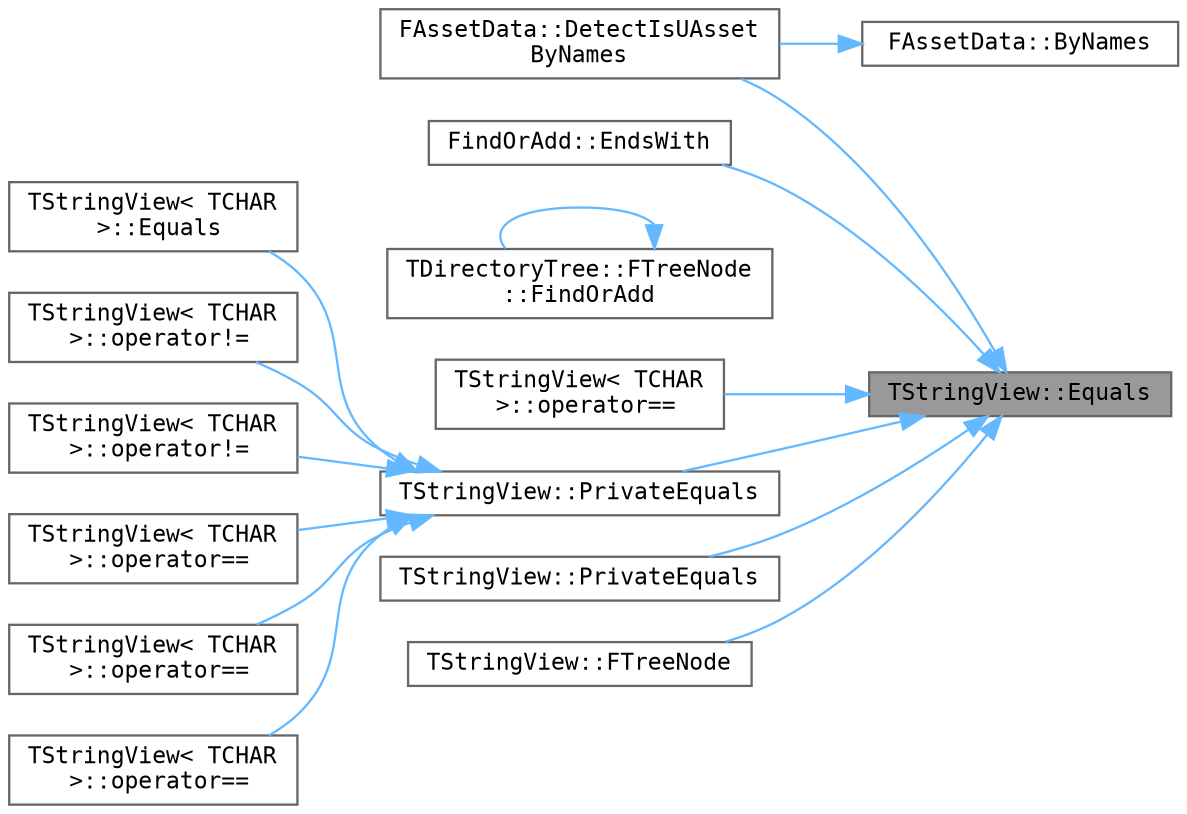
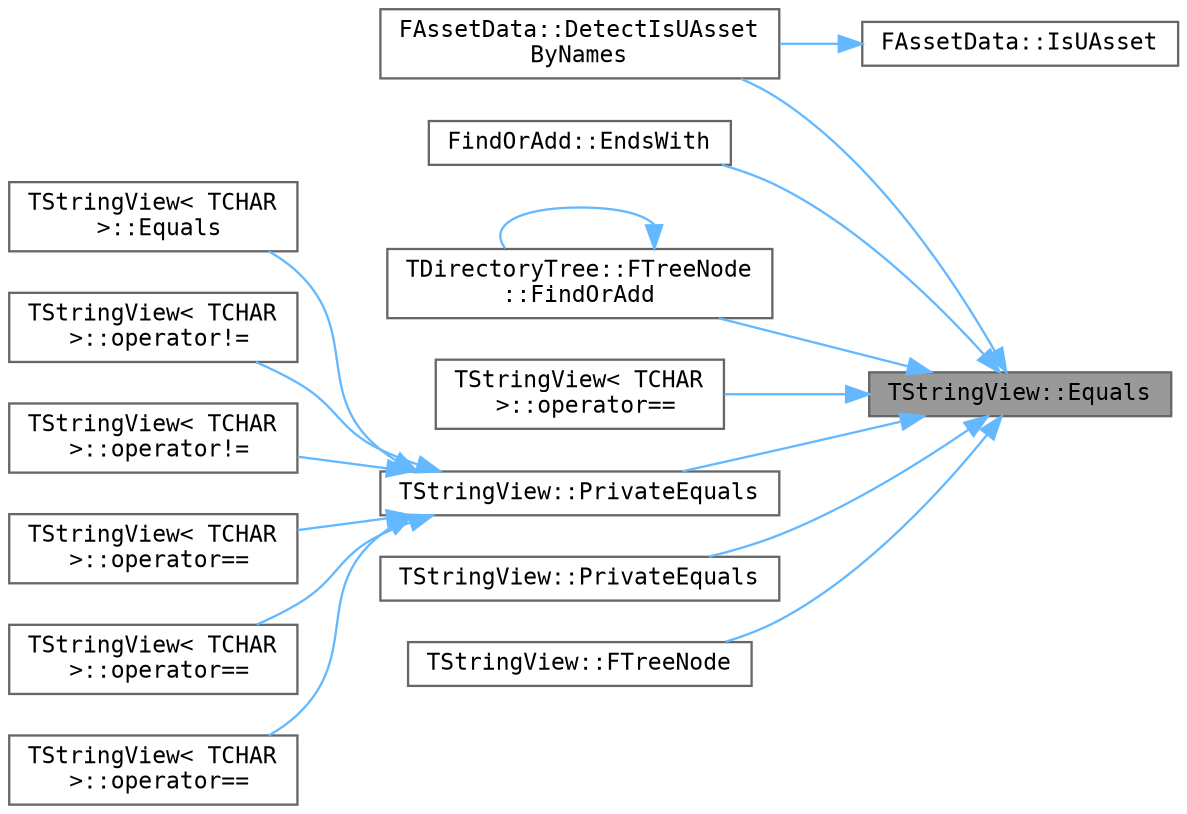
(1020, 44) -> (1020, 44)
none -> (813, 342)
